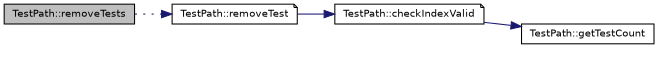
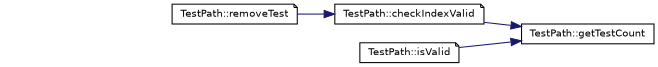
(69, 14) -> none
none -> (409, 53)
